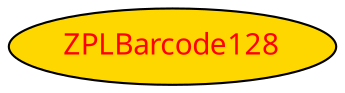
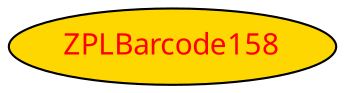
(173, 47) -> (173, 47)
